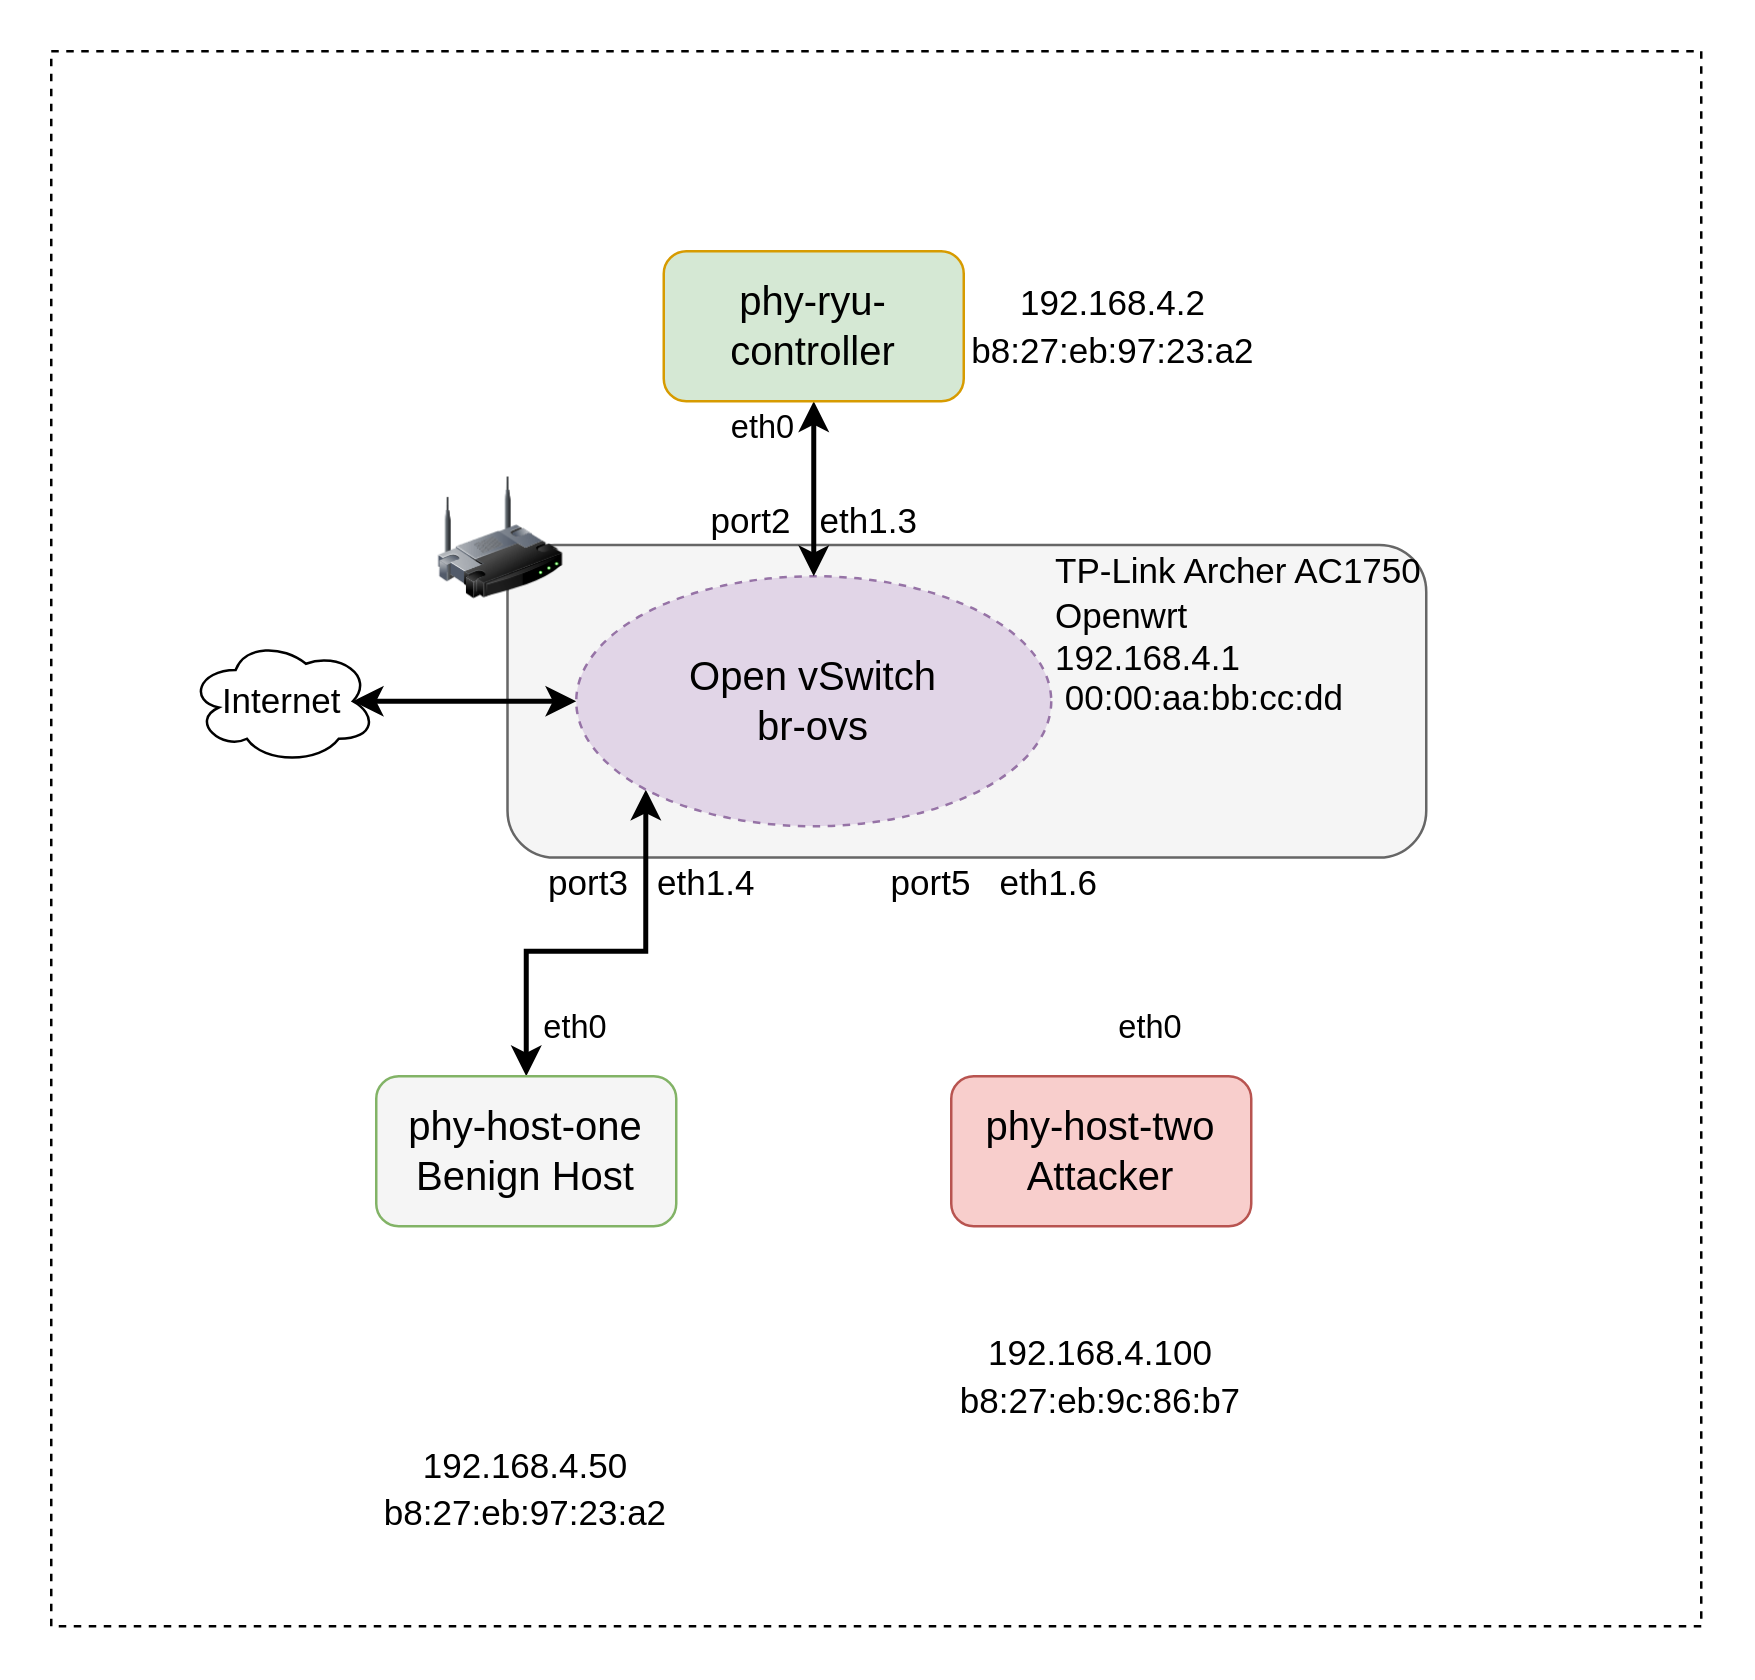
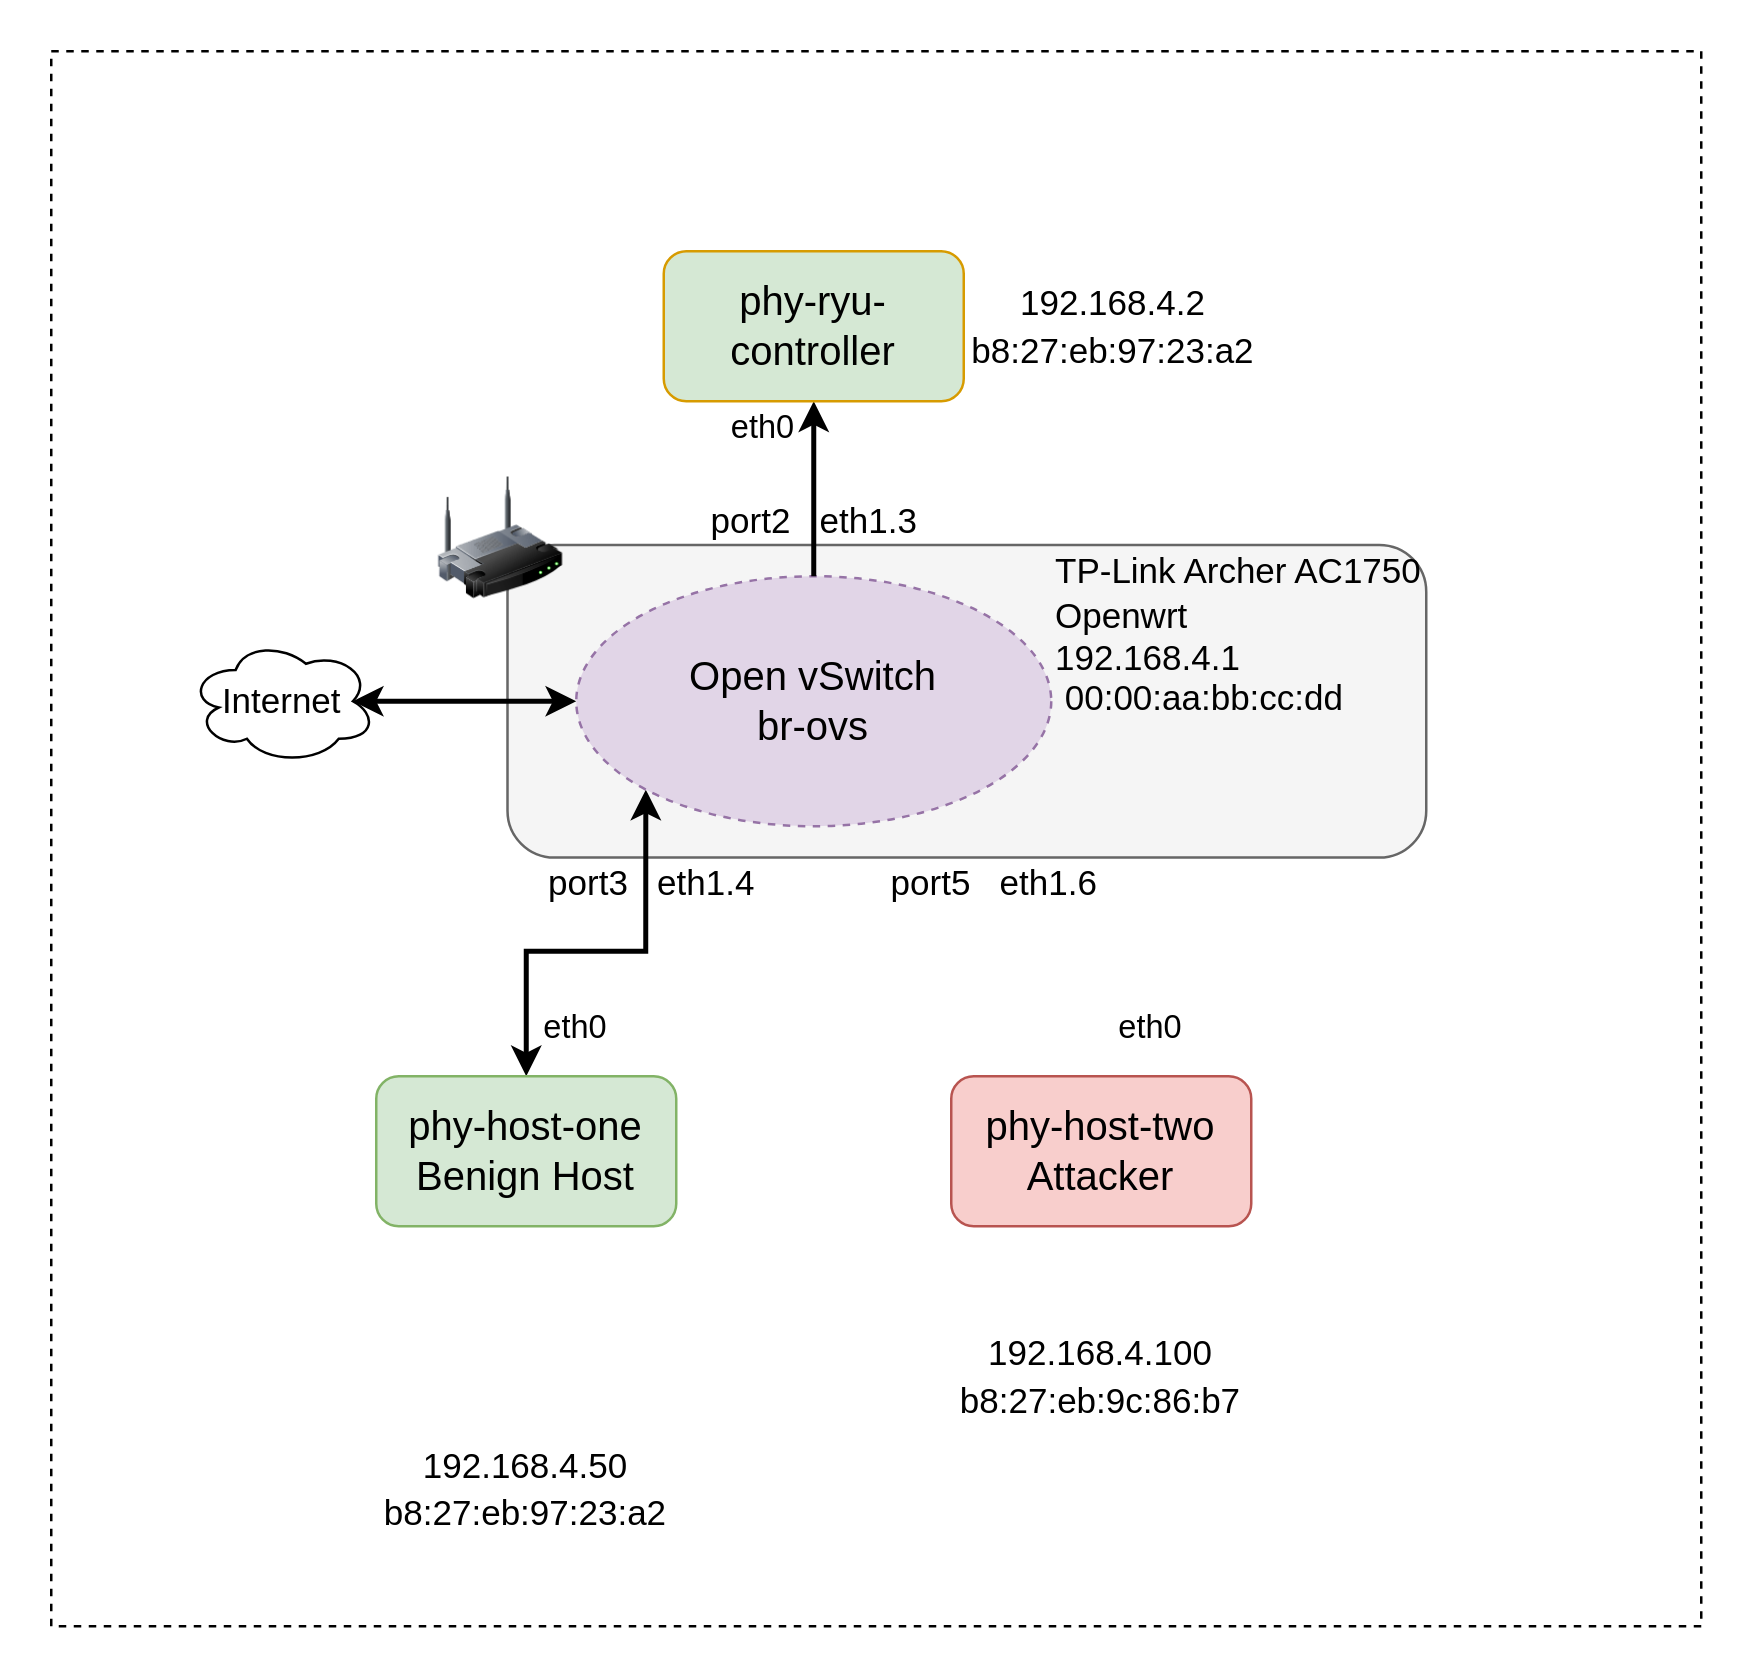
(814, 553) -> (814, 563)
(526, 1151) -> (526, 1151)
